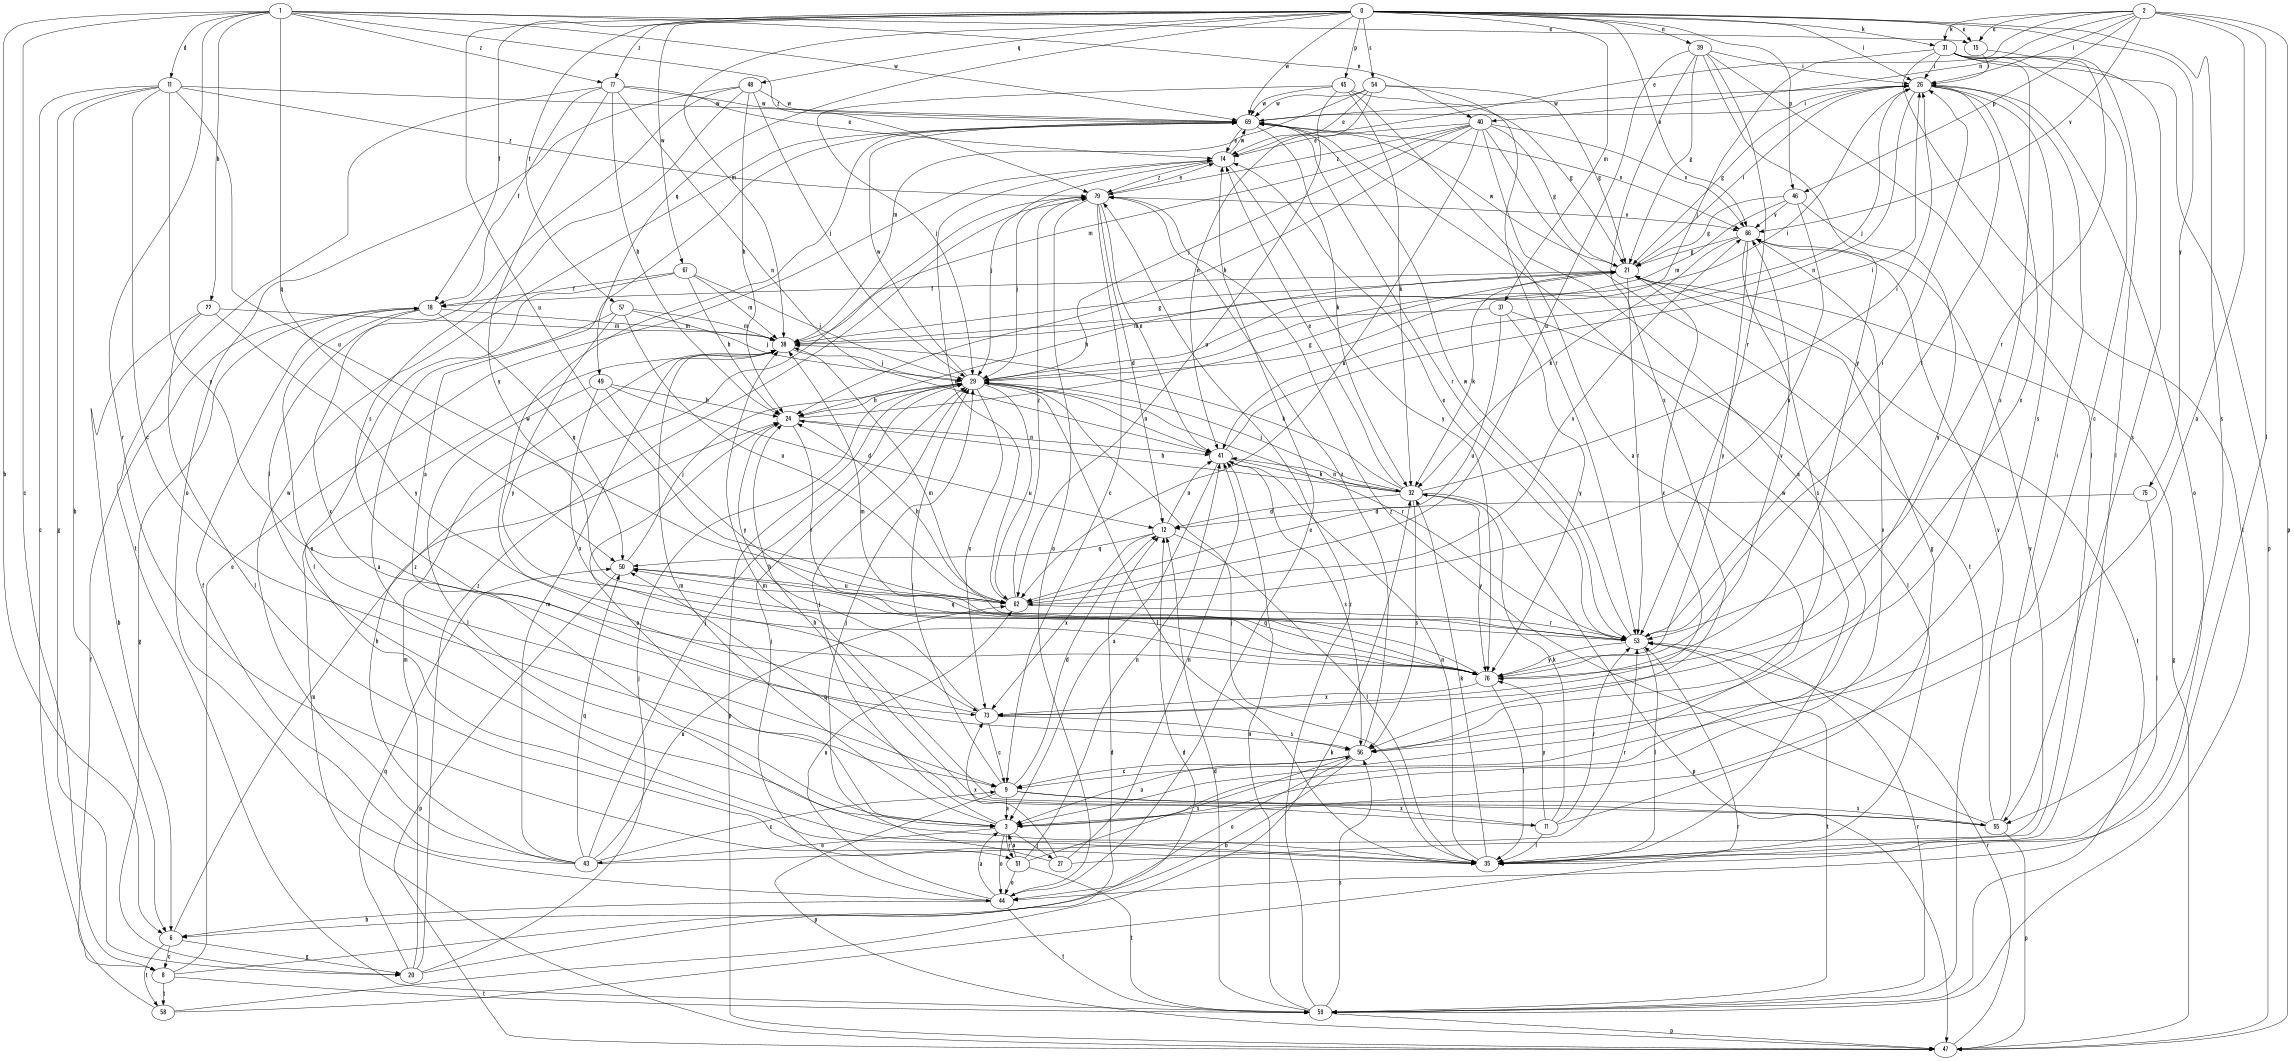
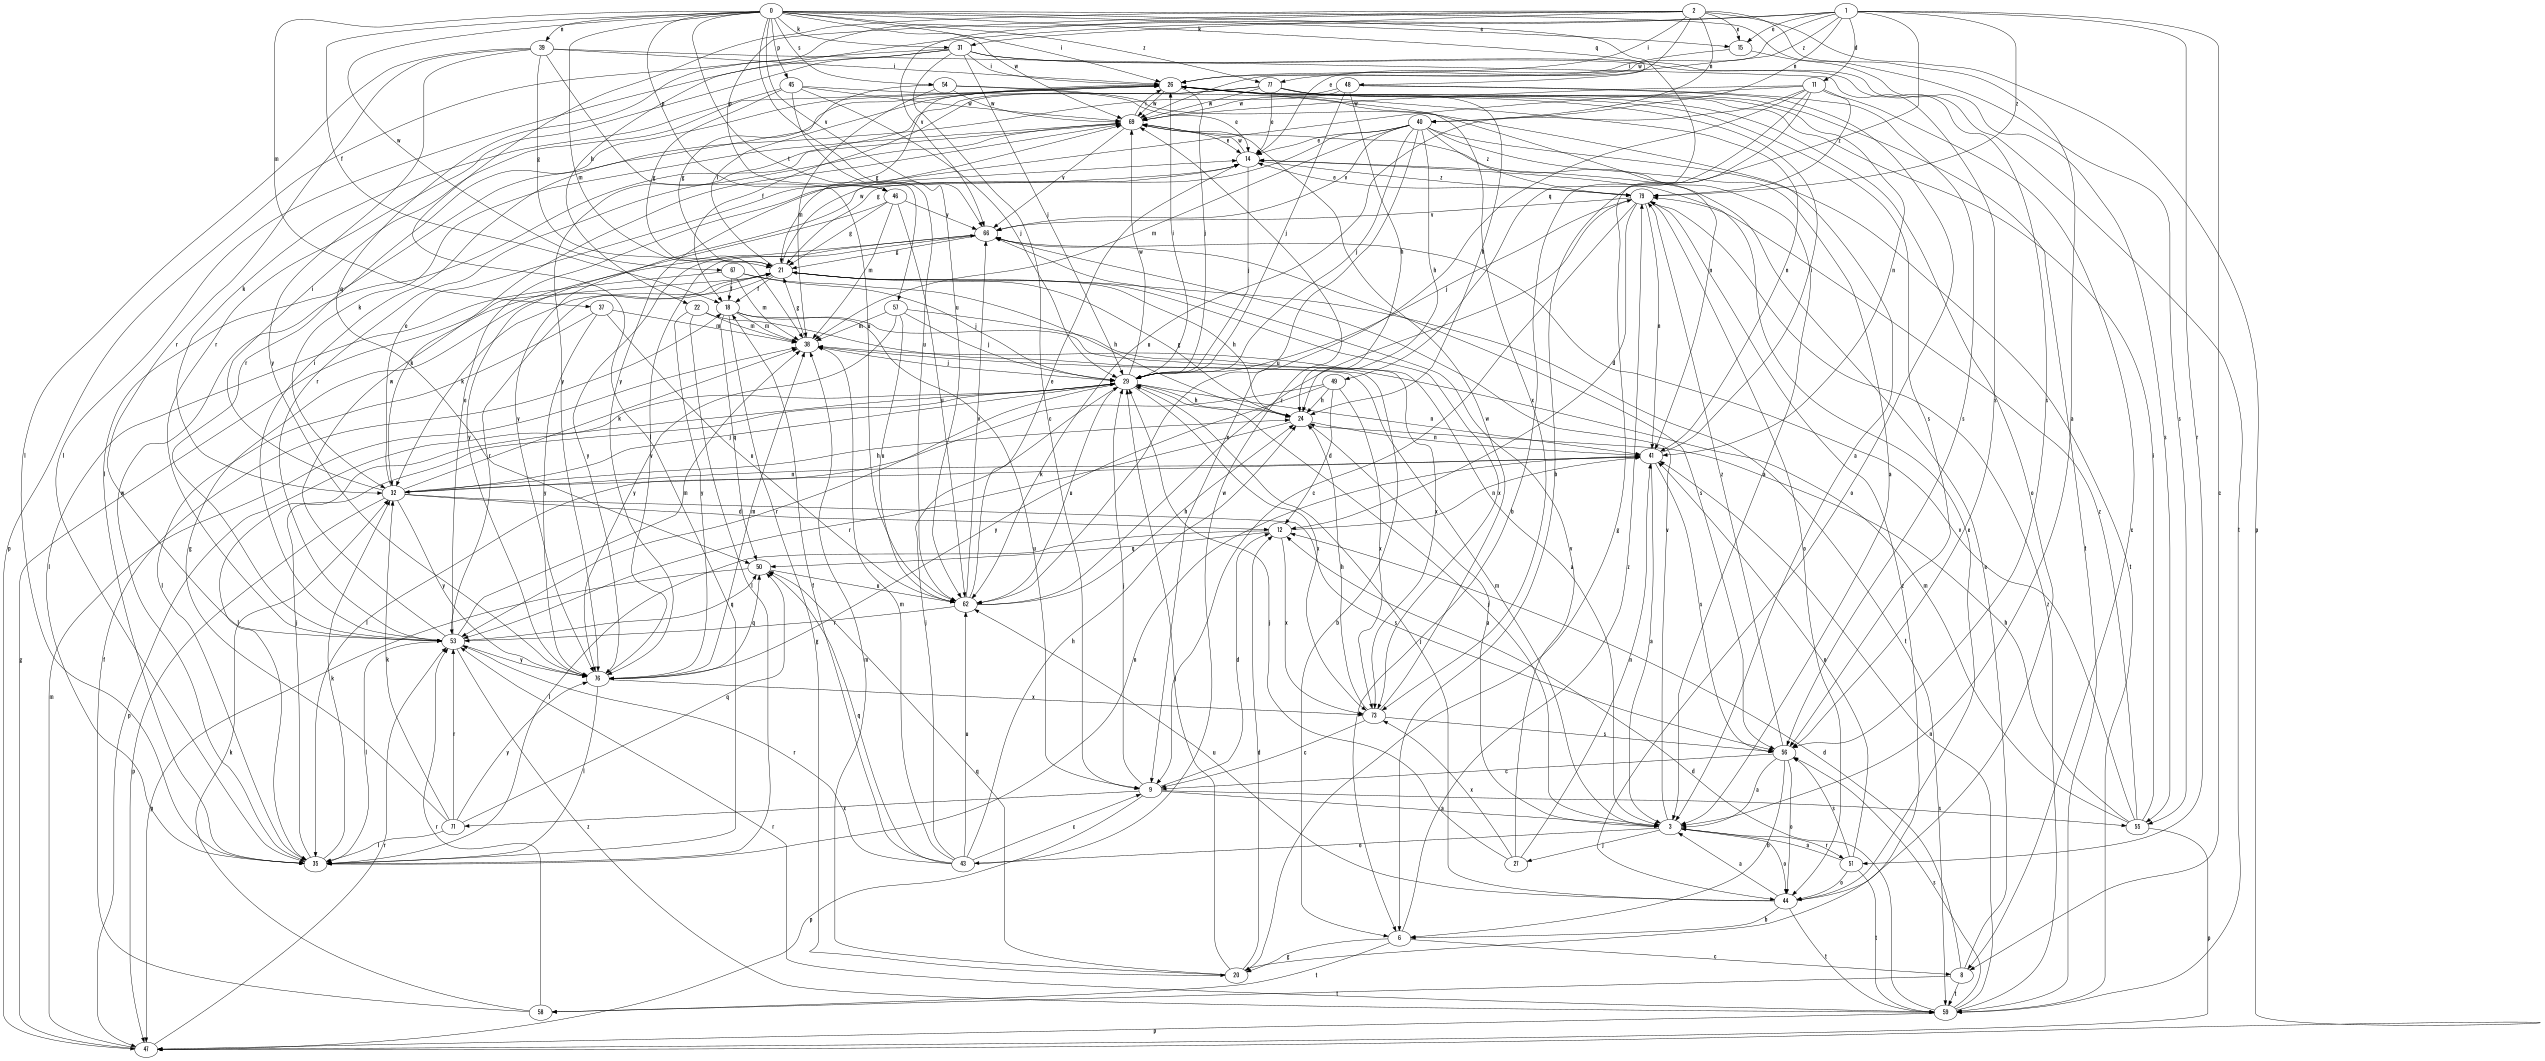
(1547, 347) -> none
(749, 418) -> none
(2145, 493) -> none
(1828, 827) -> (588, 827)
